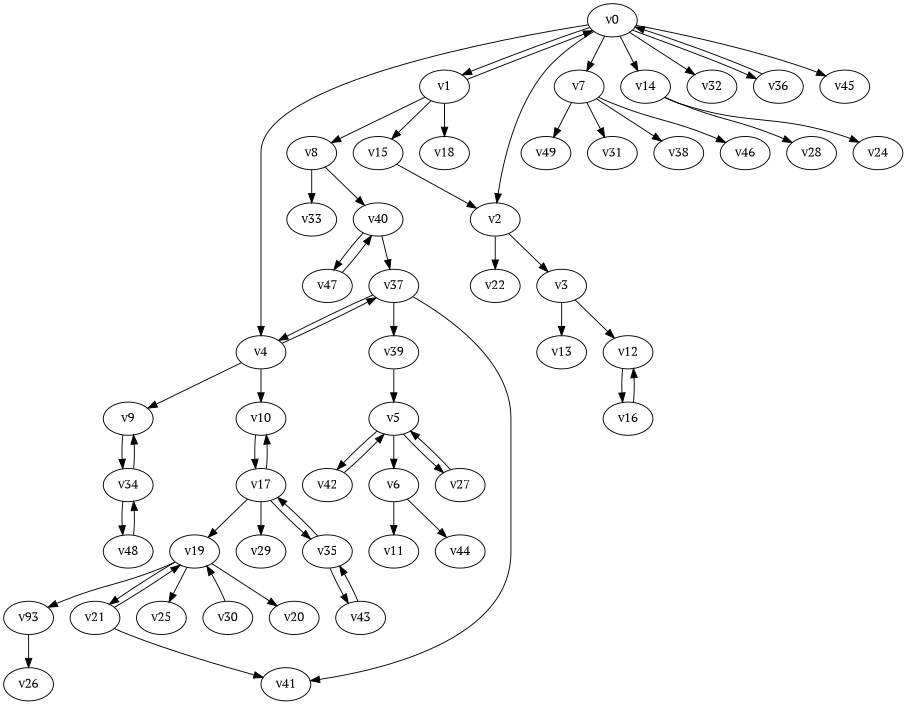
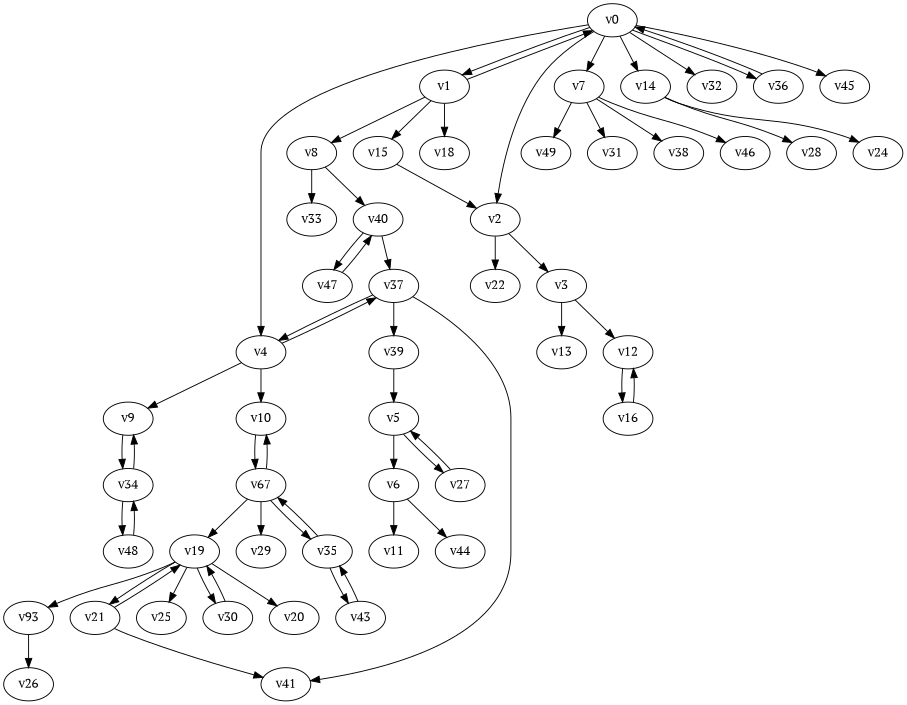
(261, 485) -> (261, 485)
(327, 485) -> none
none -> (204, 582)
